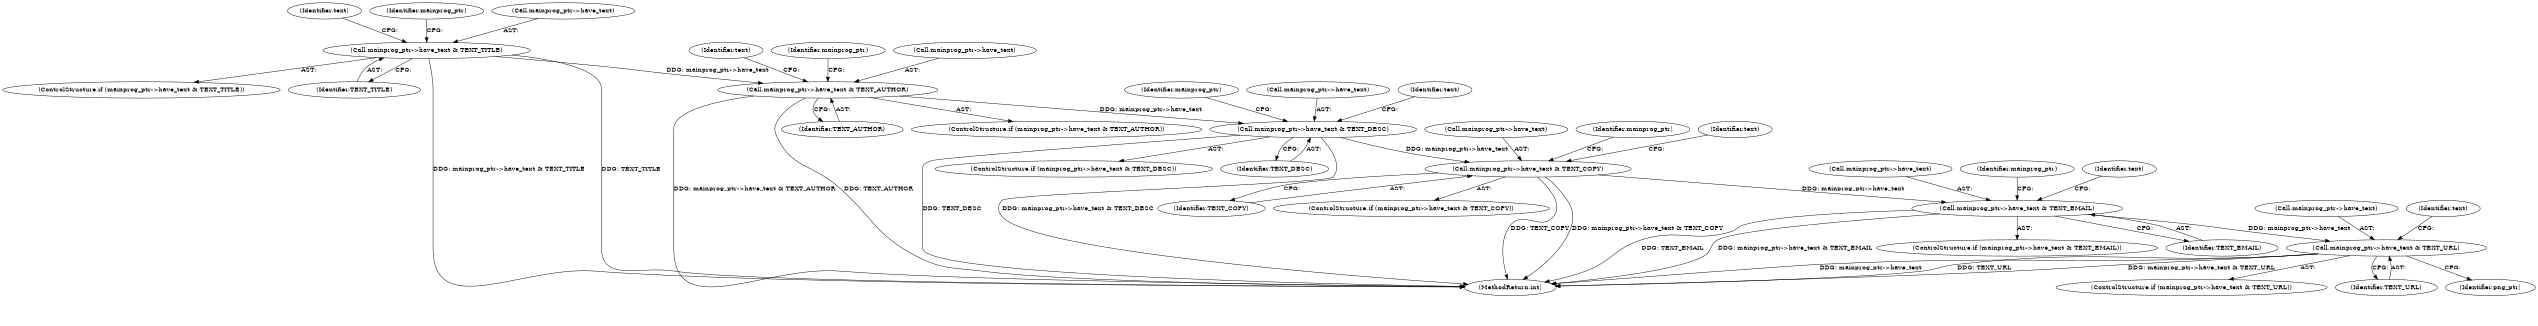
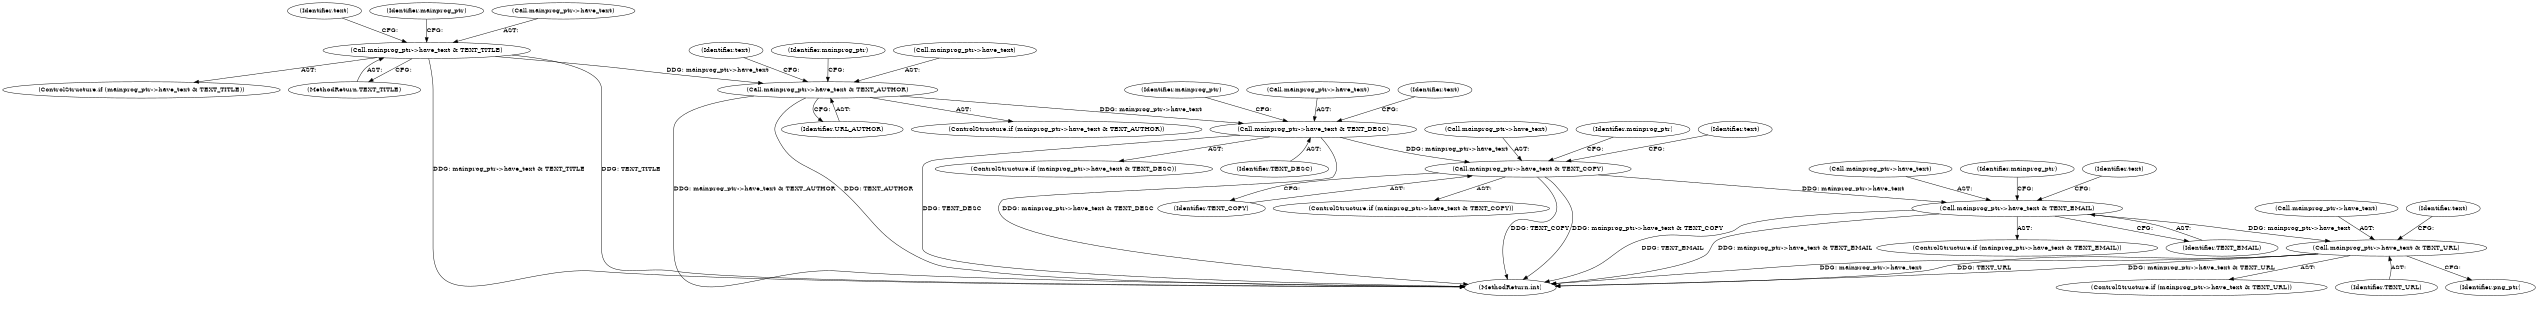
(354, 90) -> (354, 90)
(842, 129) -> (842, 129)
(1283, 145) -> none
(2372, 266) -> none
